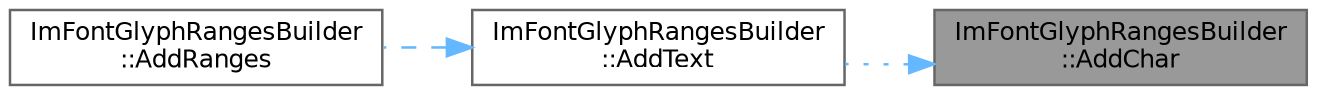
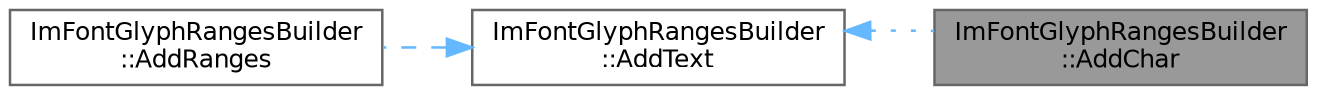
(877, 64) -> (902, 31)
